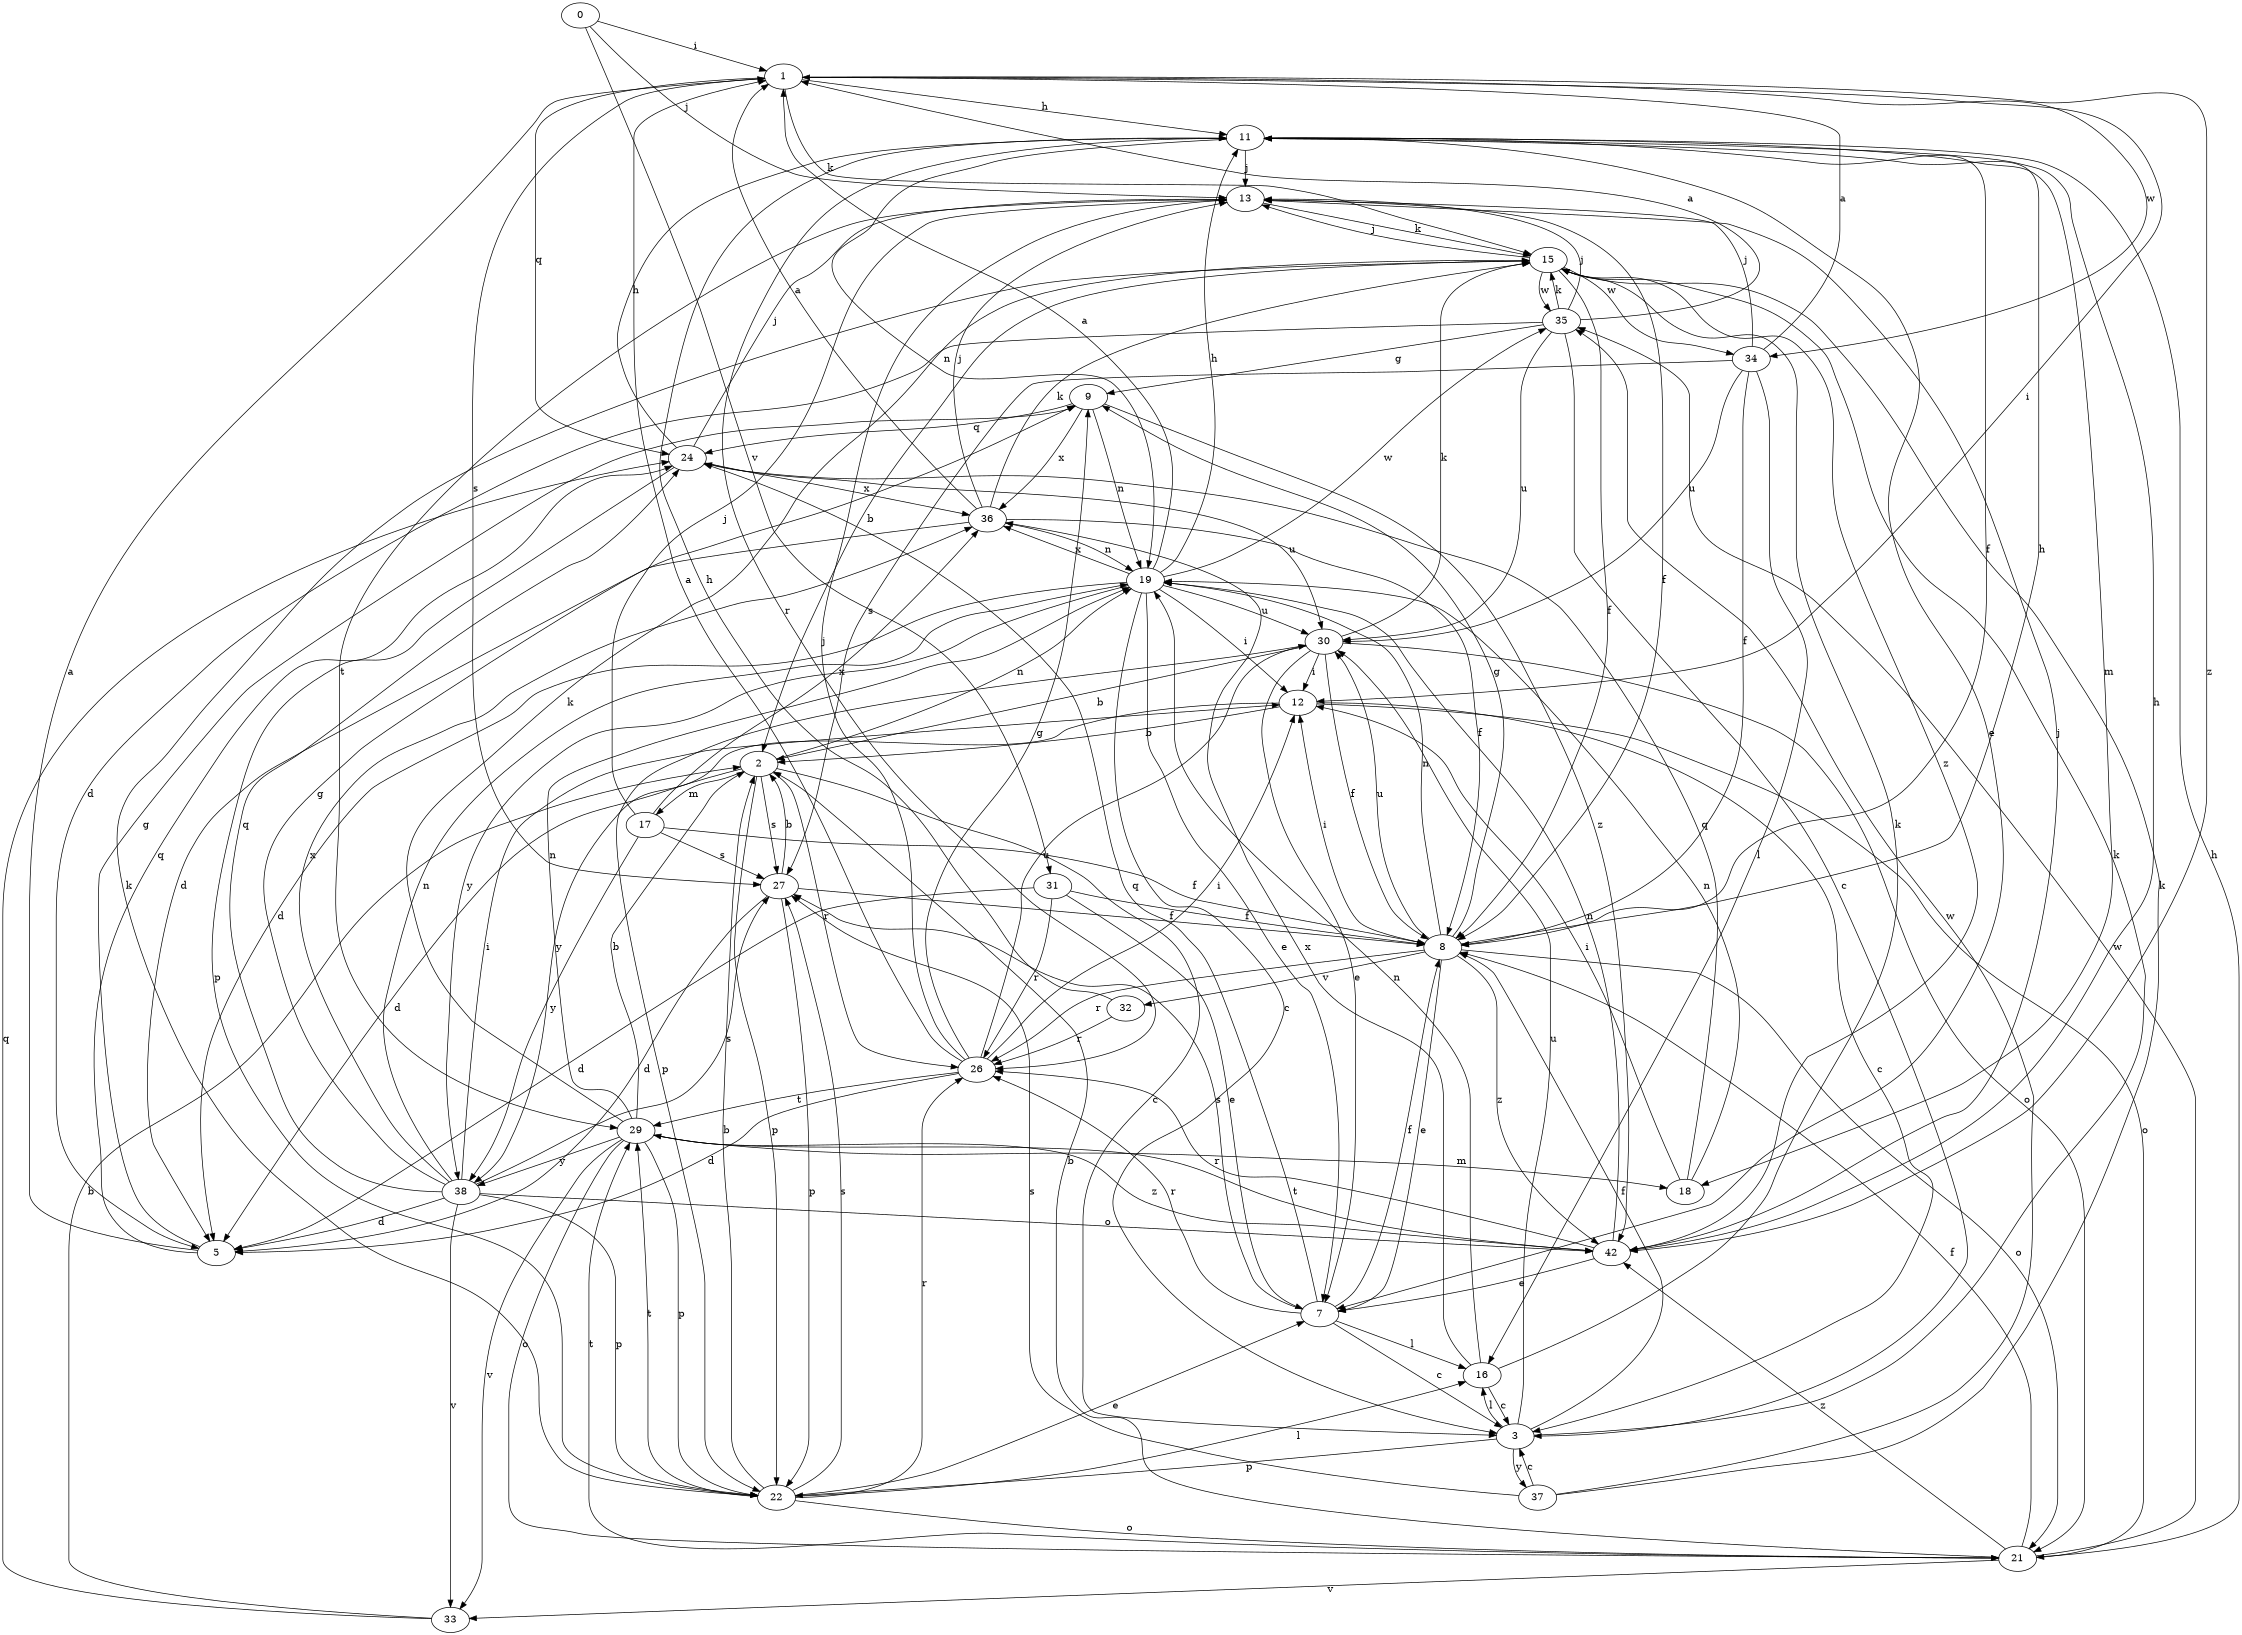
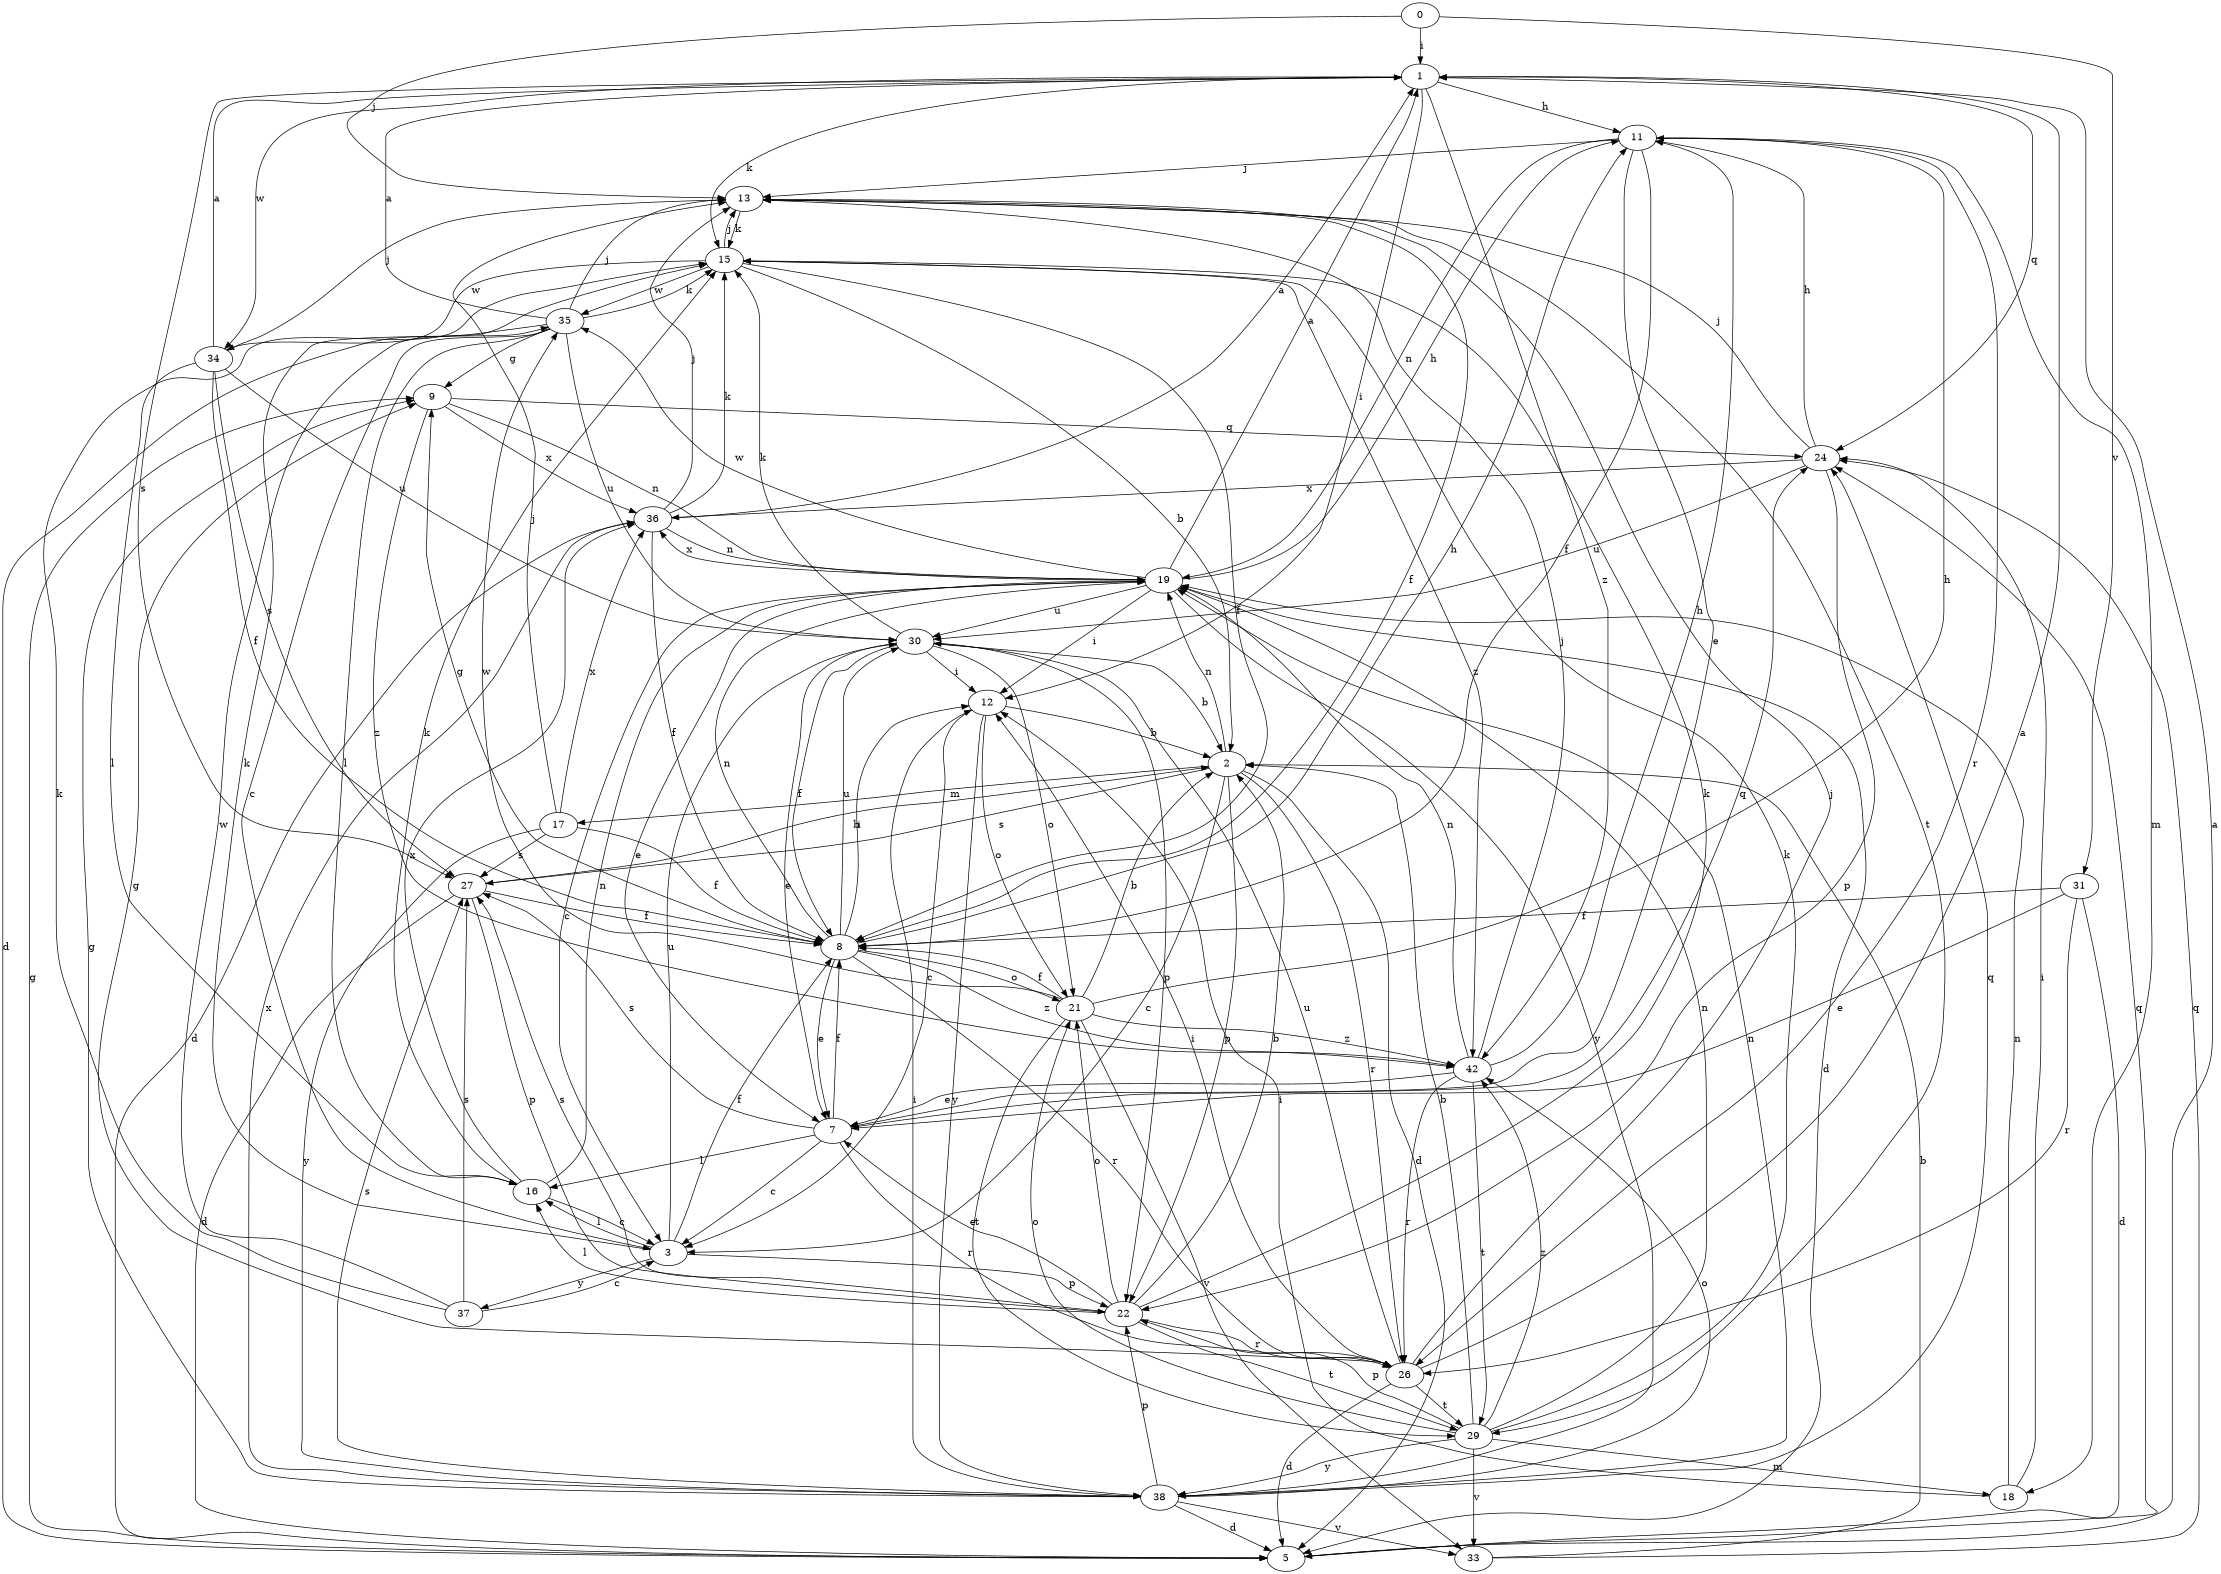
none -> (346, 723)
(1705, 825) -> (2043, 978)
(1126, 1008) -> none
